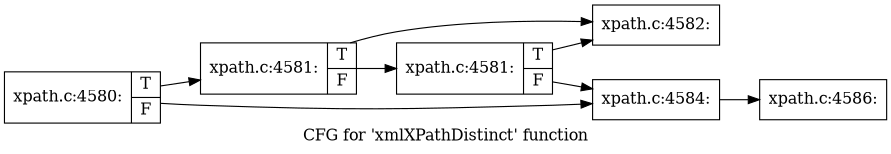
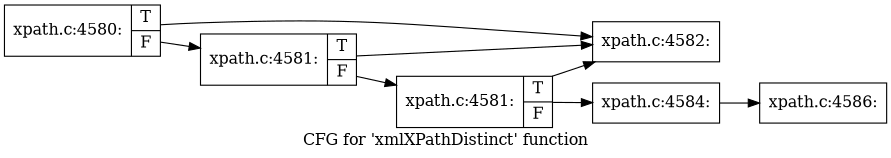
(371, 109) -> (371, 22)
